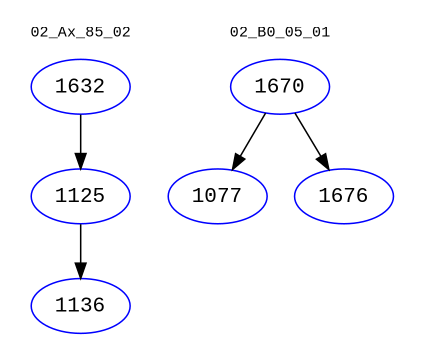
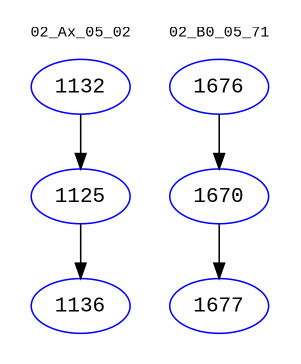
(81, 33) -> (81, 33)
(281, 33) -> (220, 33)
(81, 87) -> (81, 87)
(308, 135) -> (219, 134)
(218, 196) -> (219, 306)
